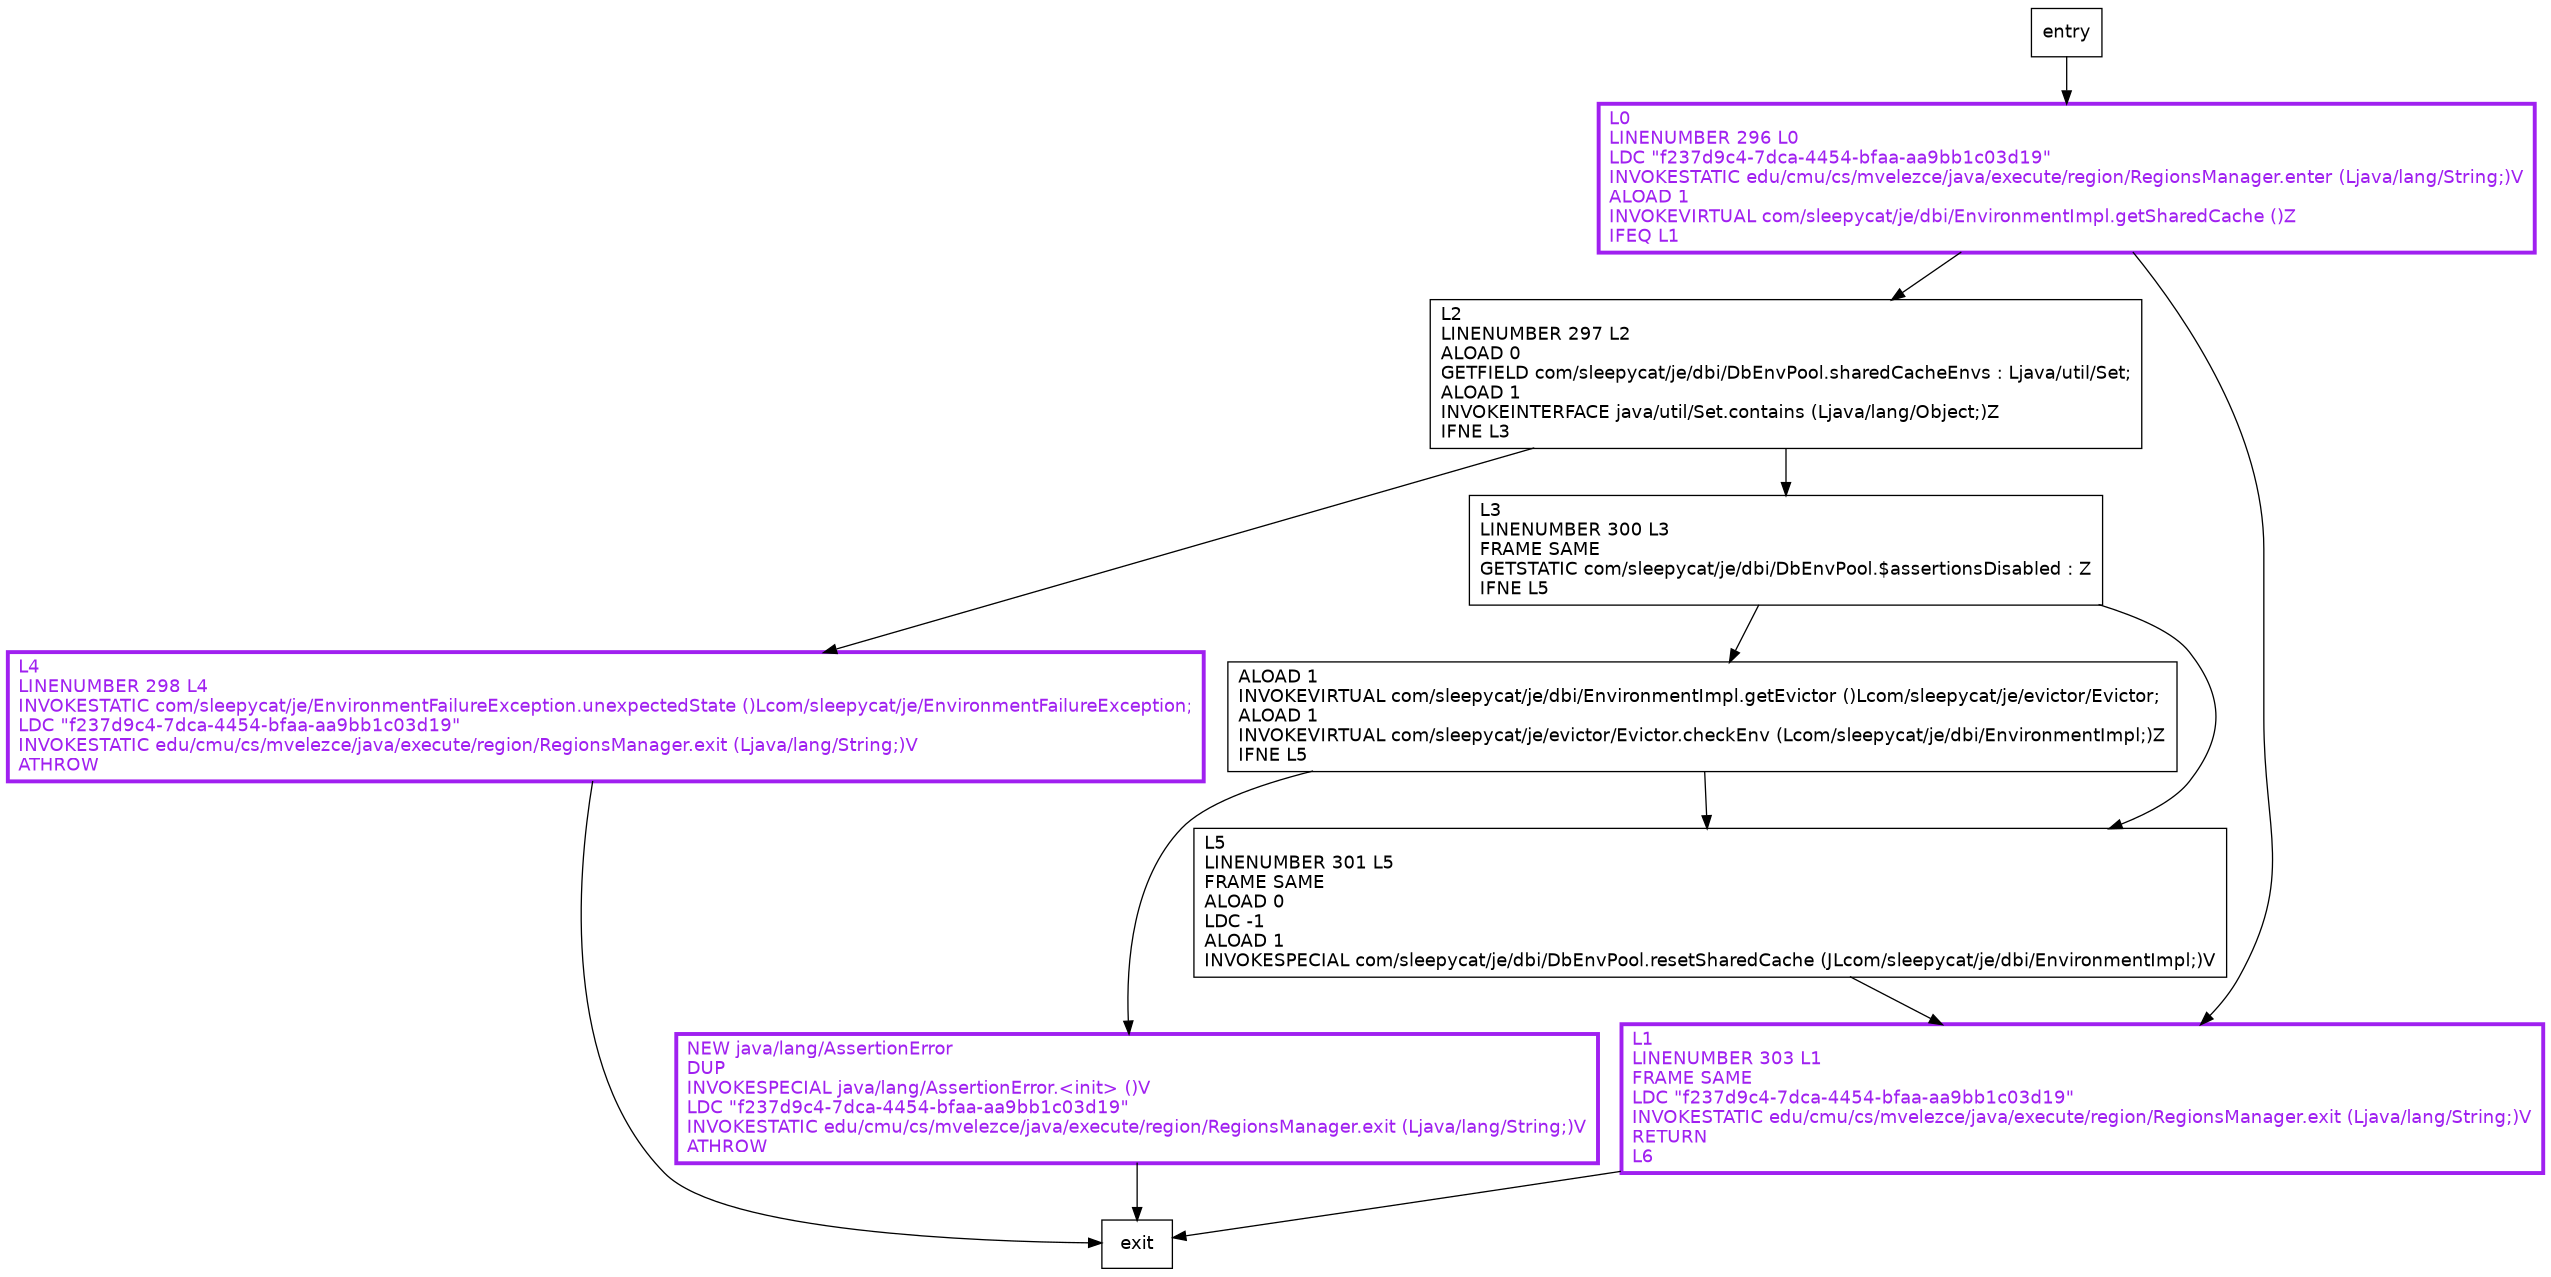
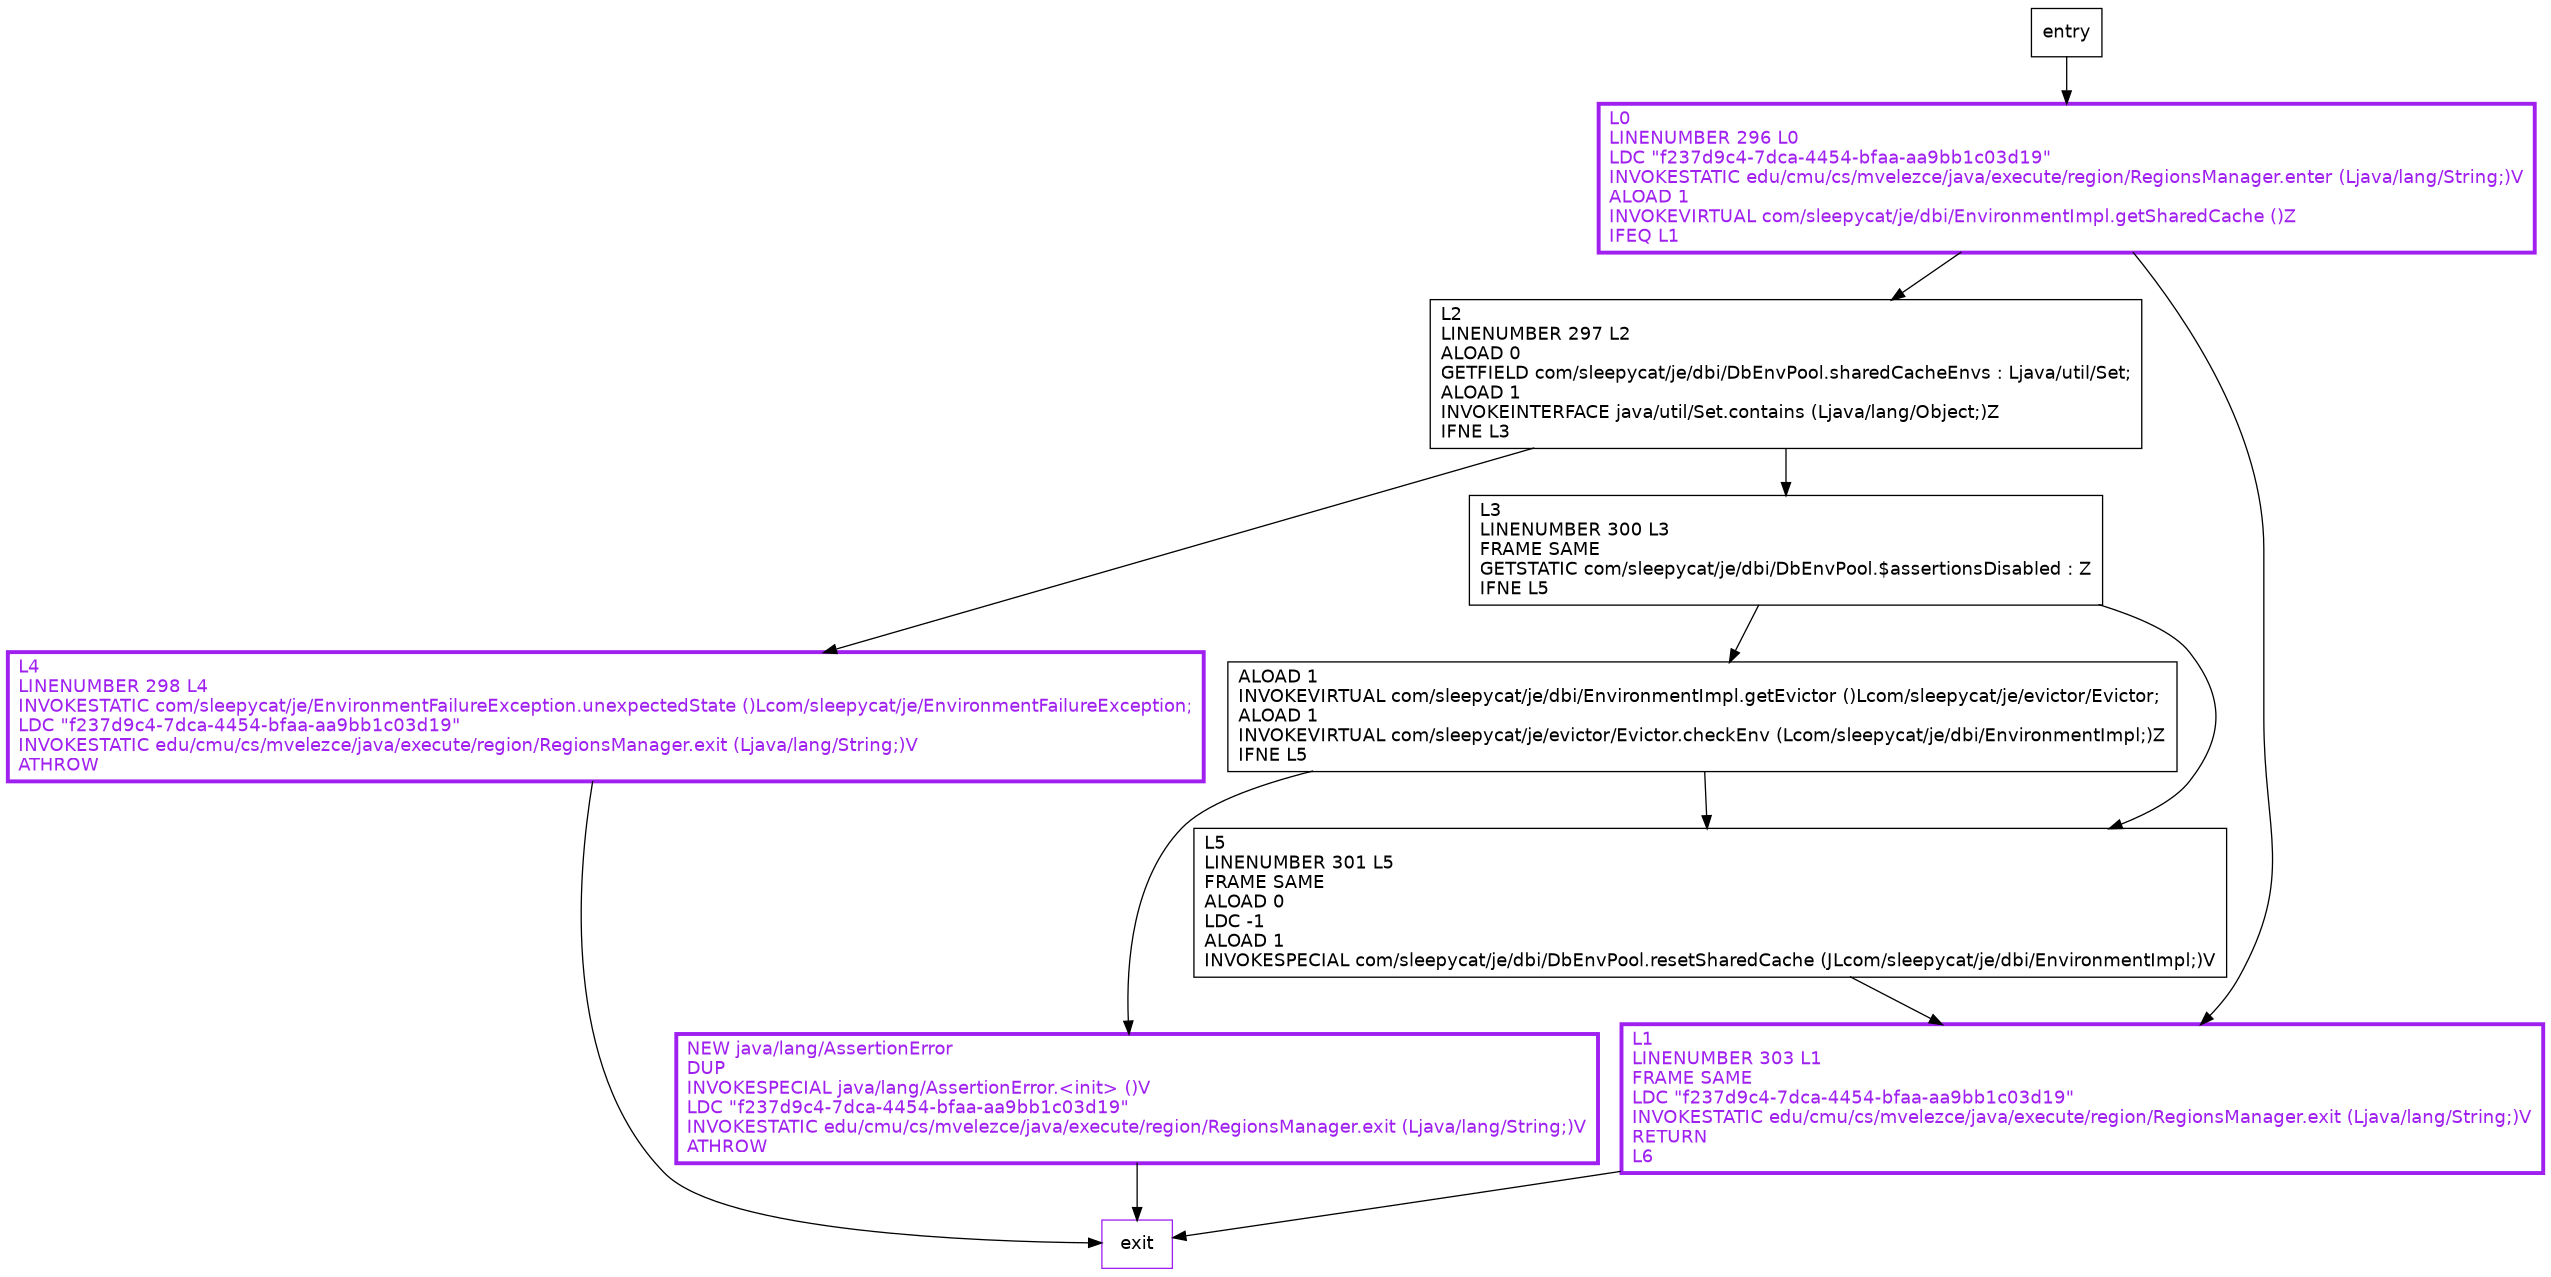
(1137, 1244) -> (1137, 1244)
